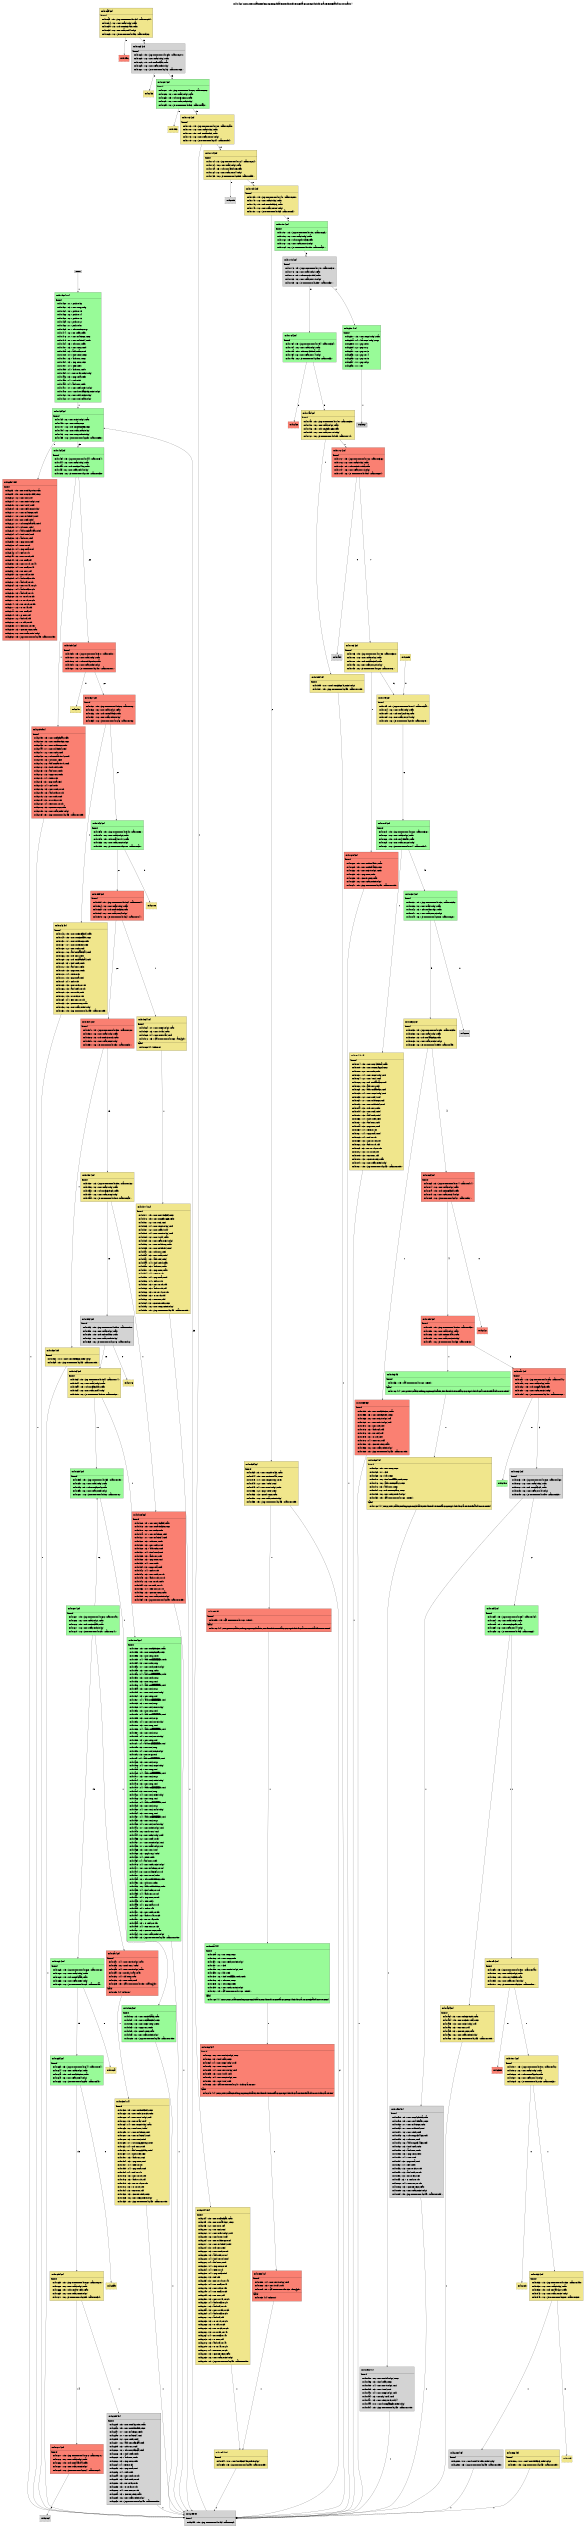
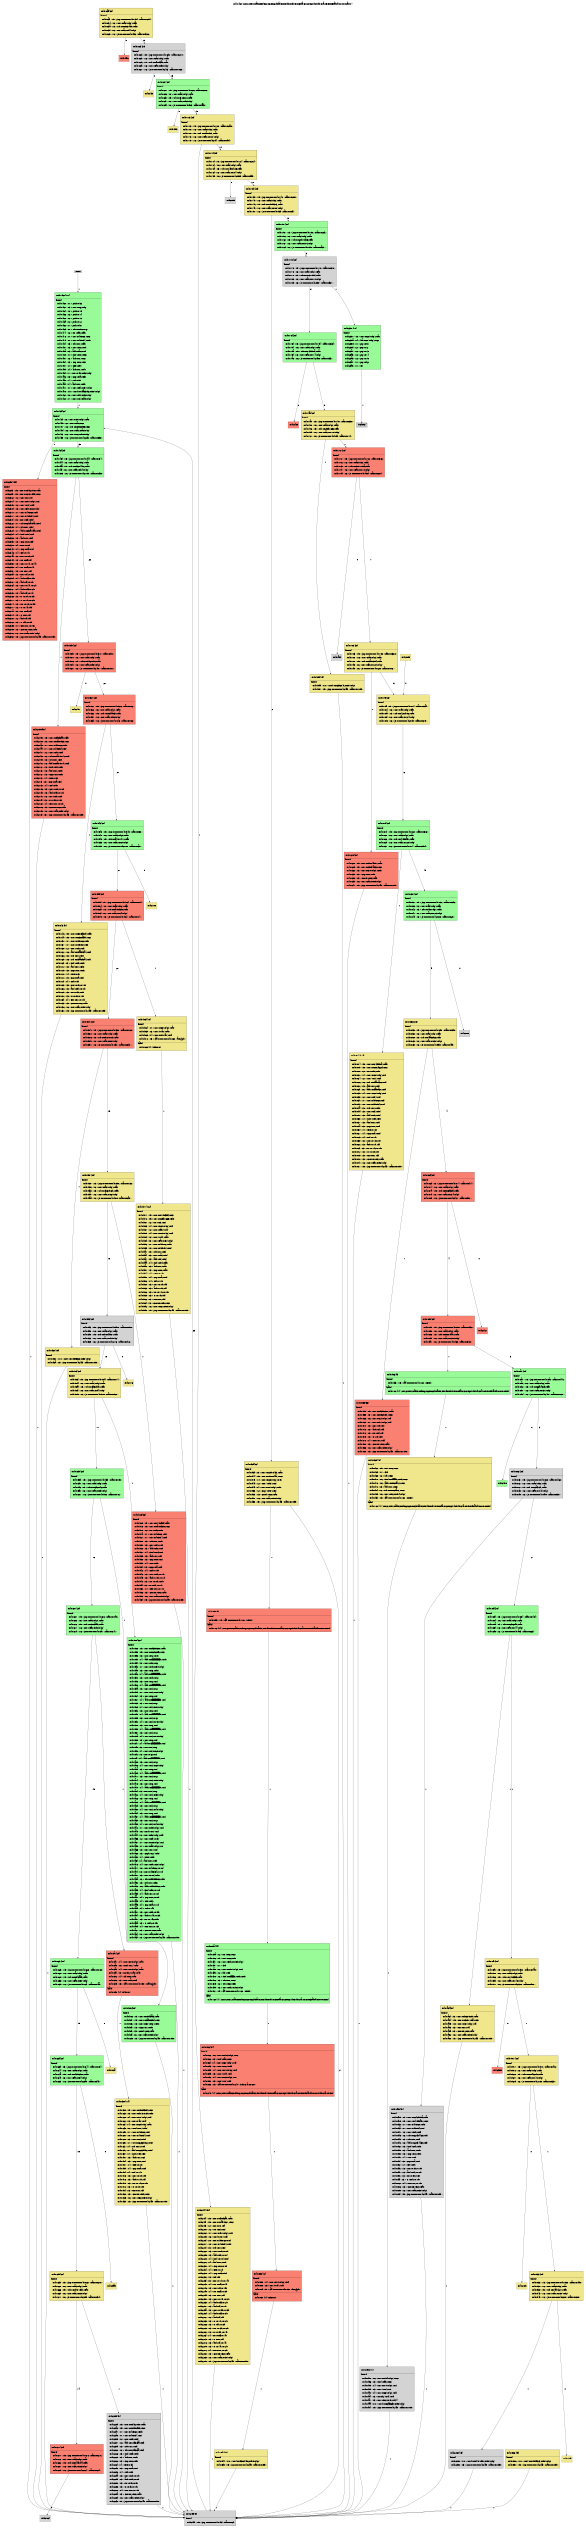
(539, 1383) -> (539, 1383)
(97, 1553) -> (91, 1551)
(235, 2407) -> (210, 2437)
